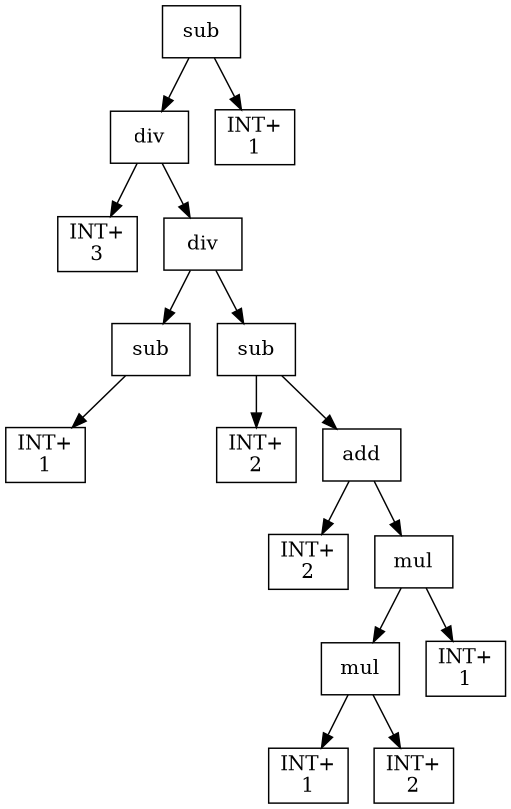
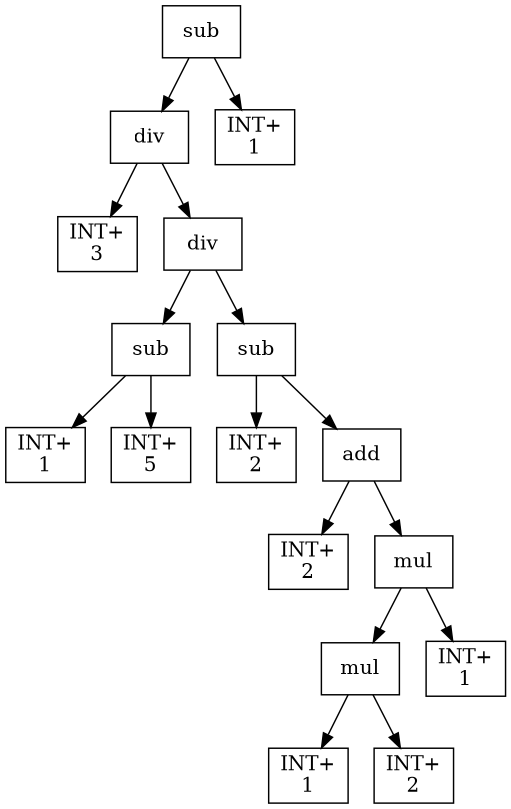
none -> (151, 455)
